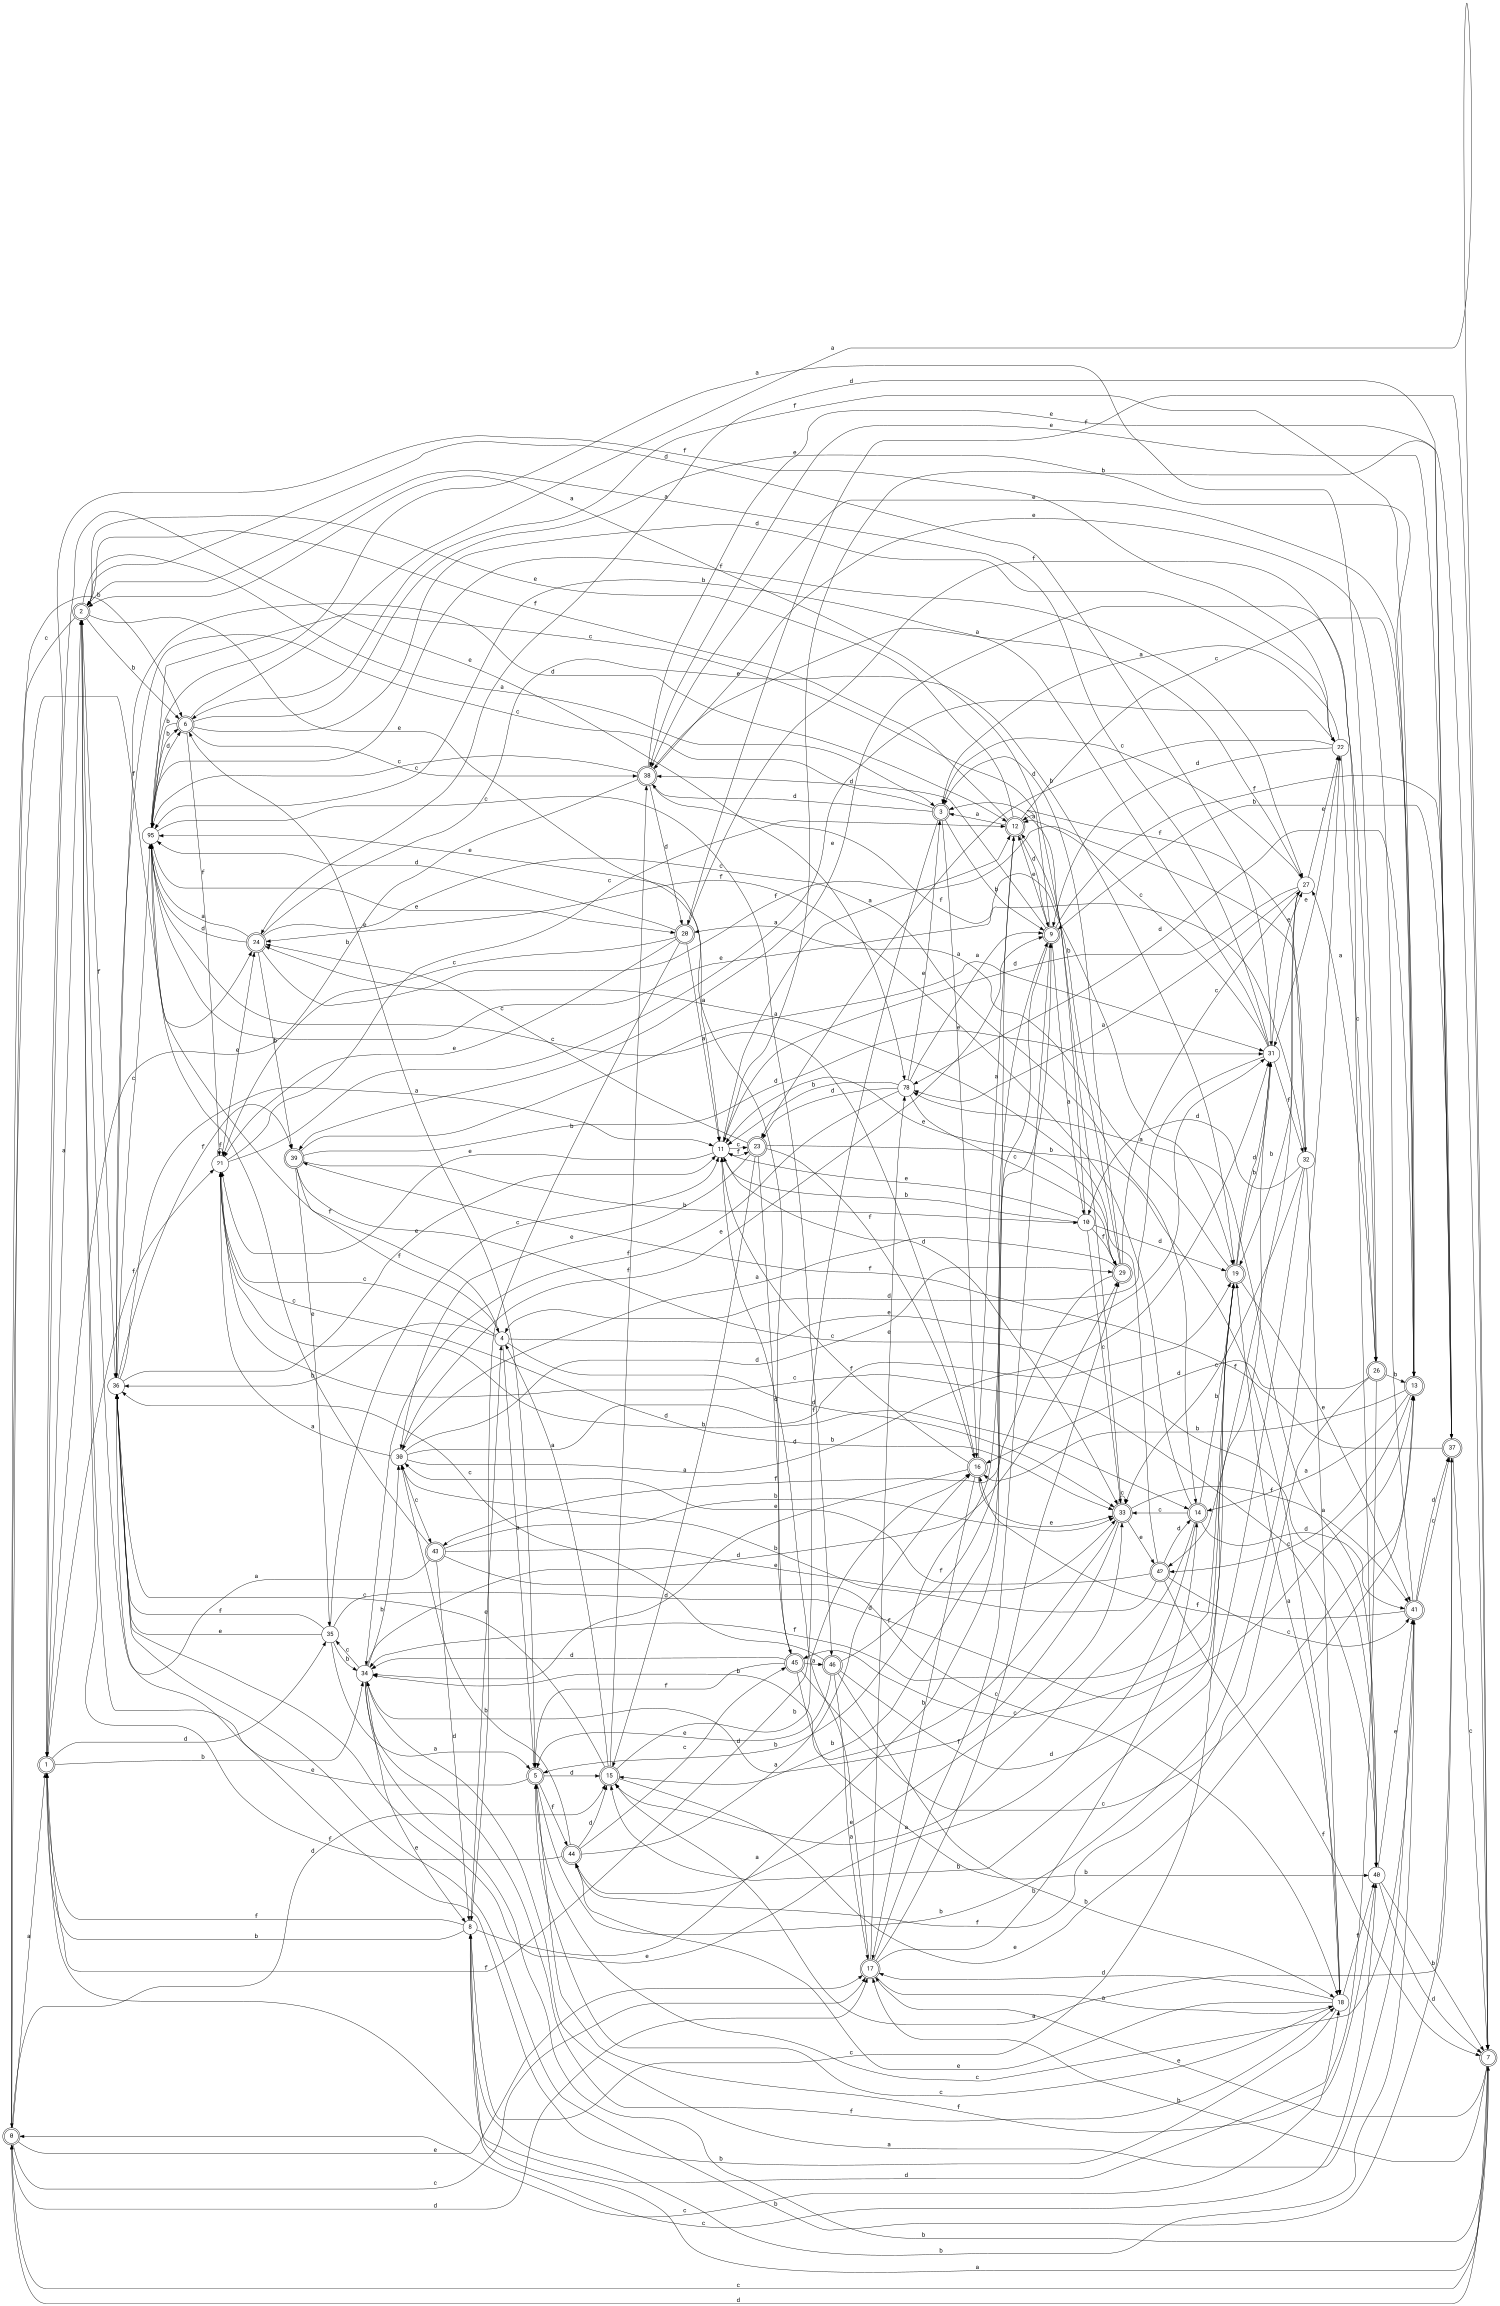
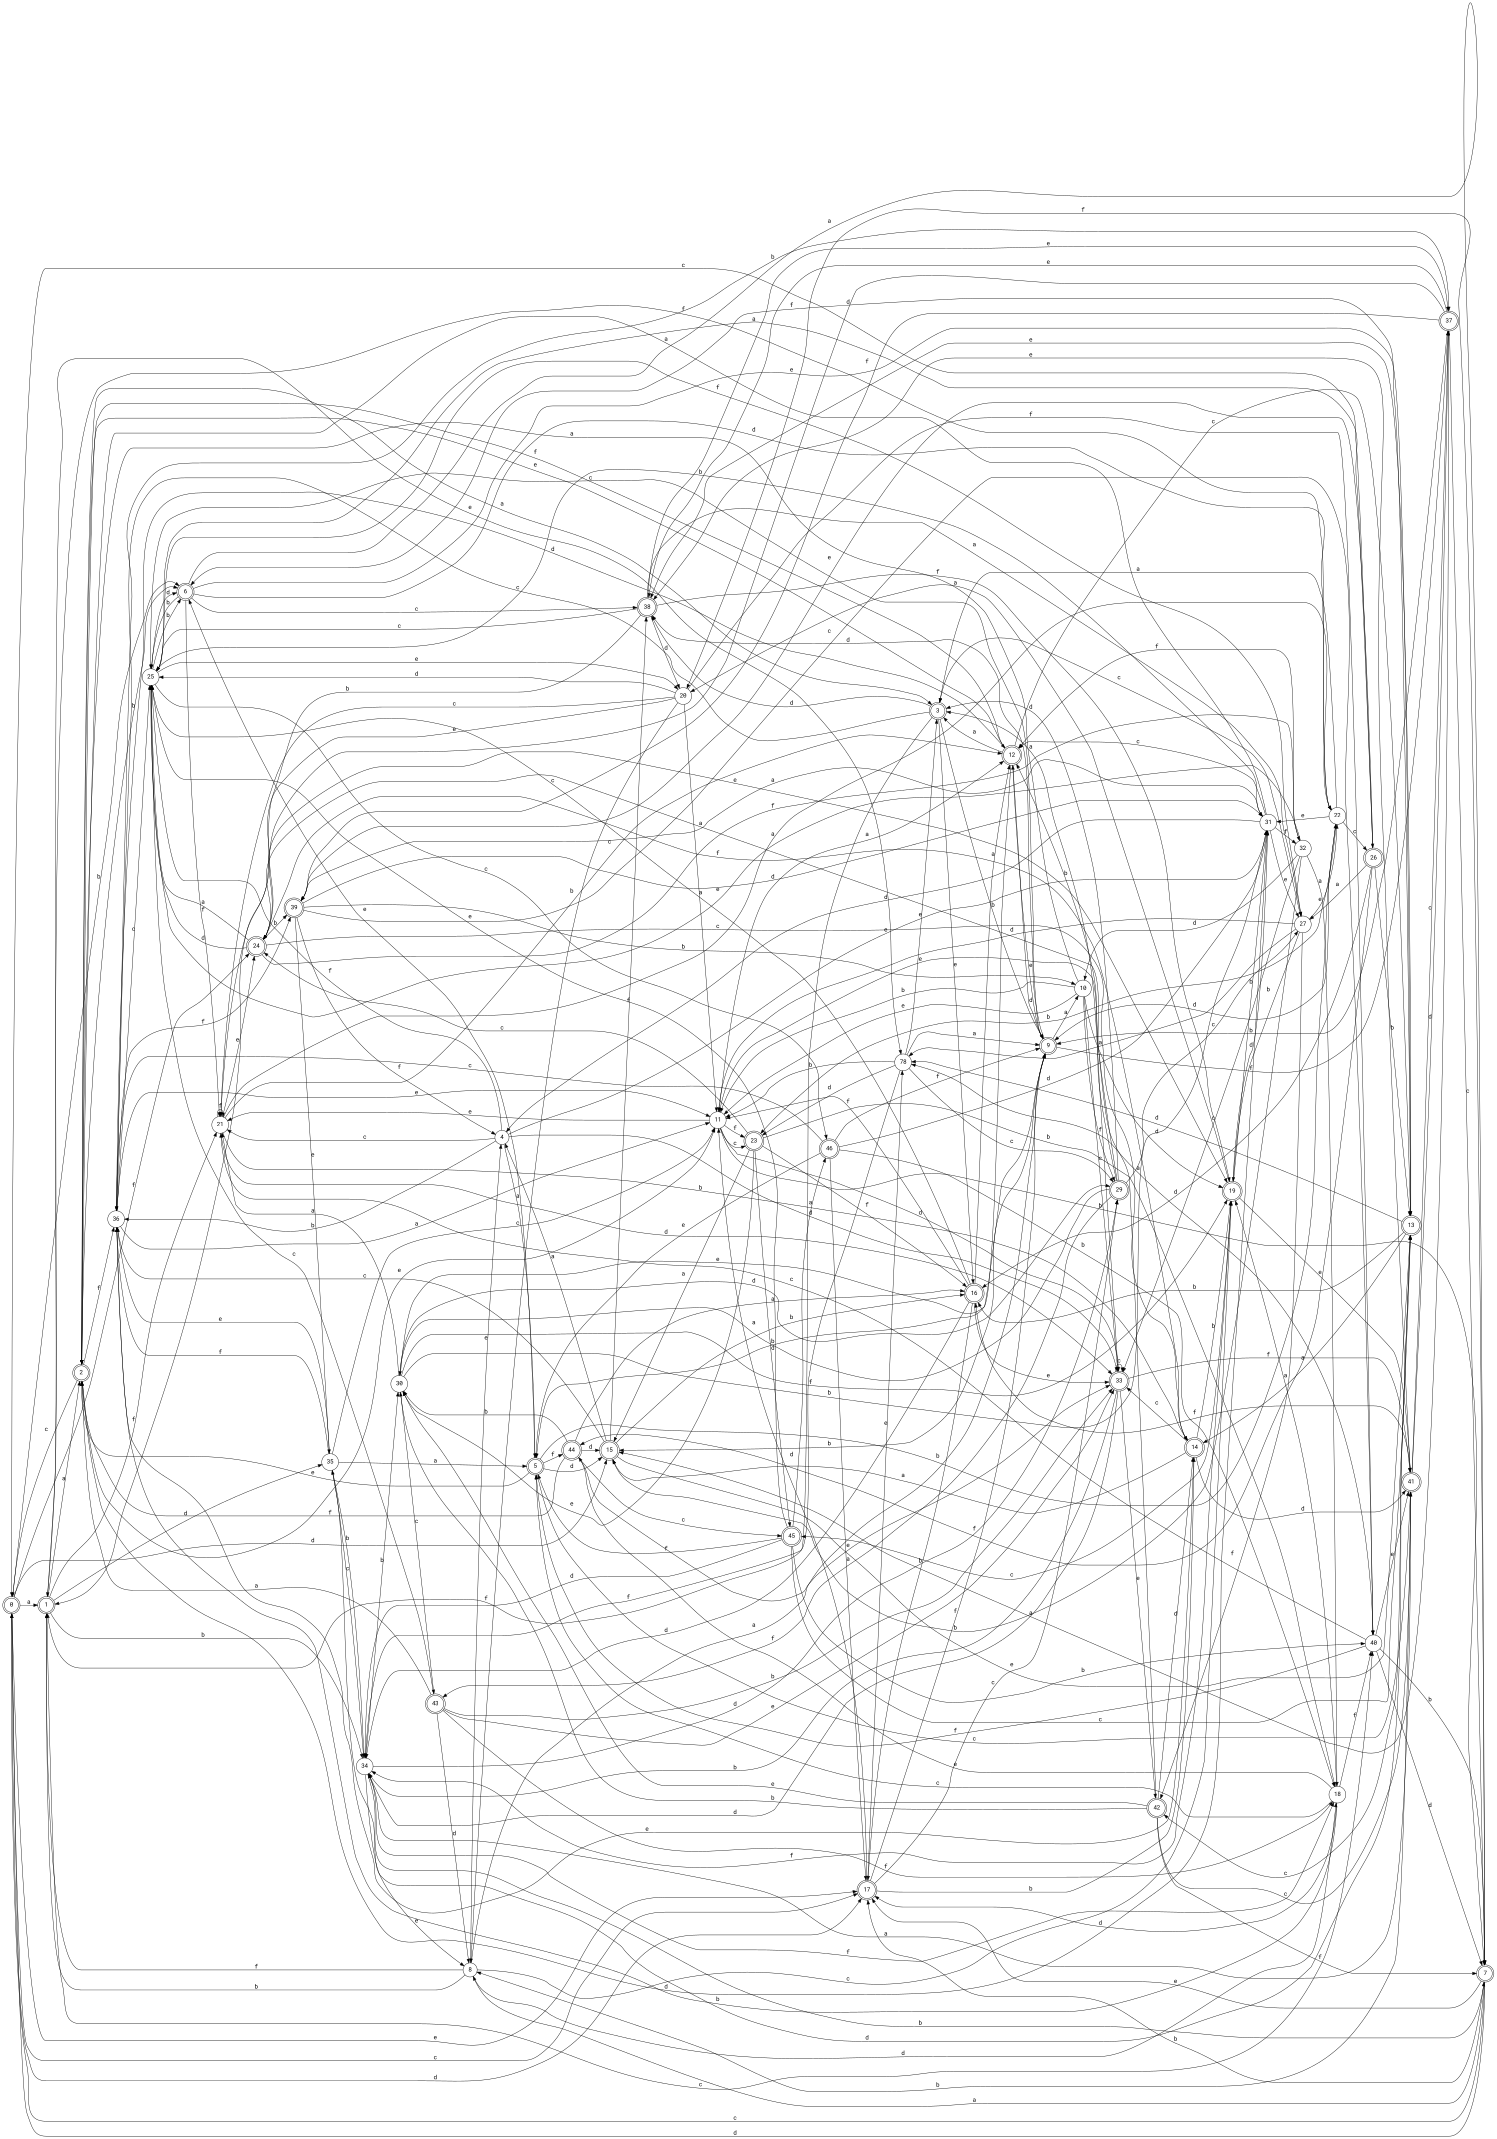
(151, 836) -> (151, 677)
(685, 934) -> (683, 696)
(1100, 2001) -> none
